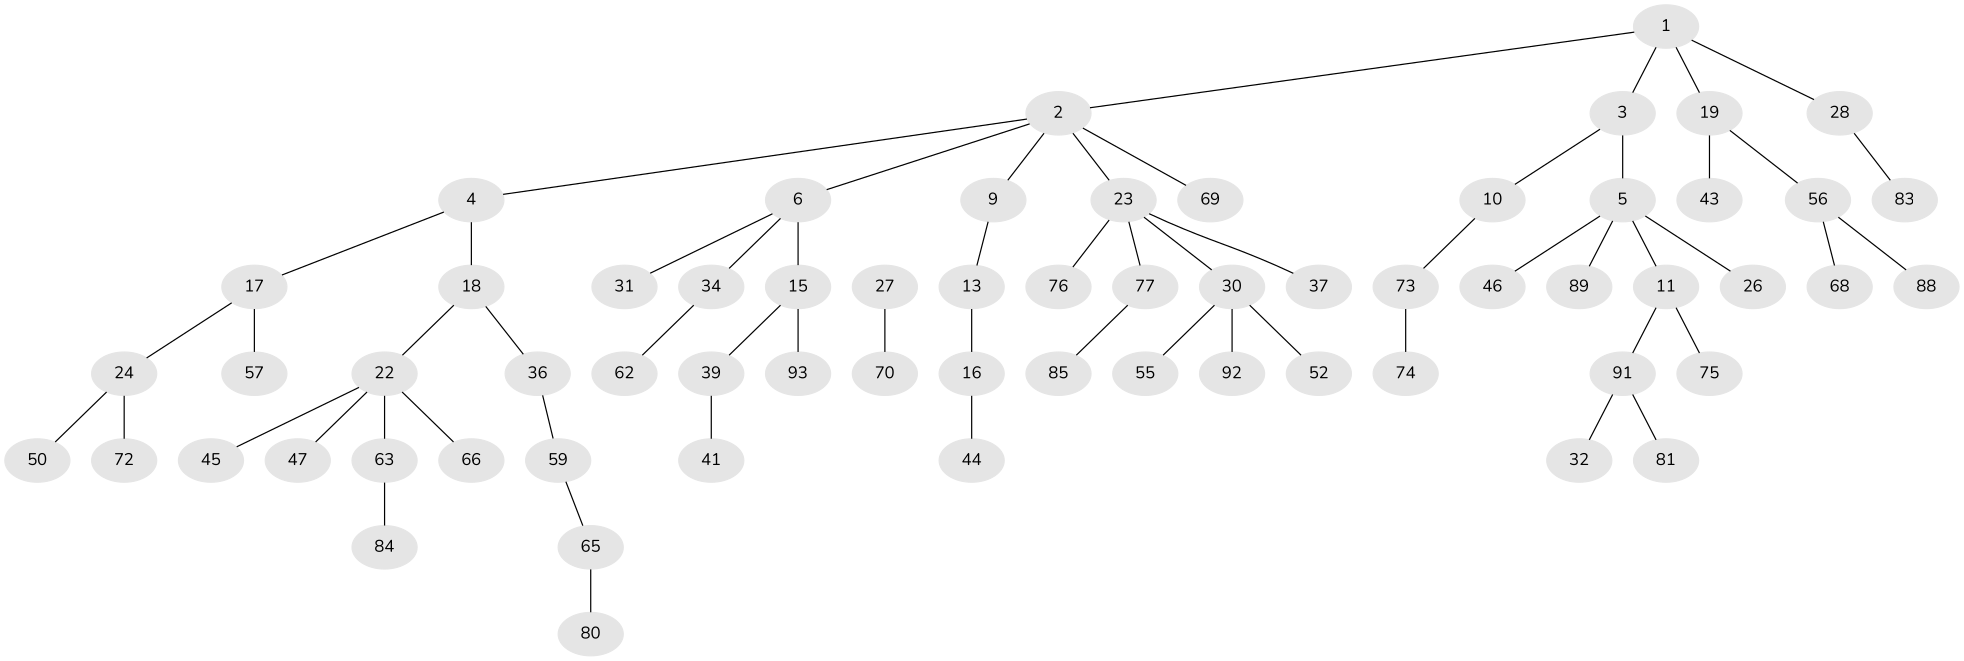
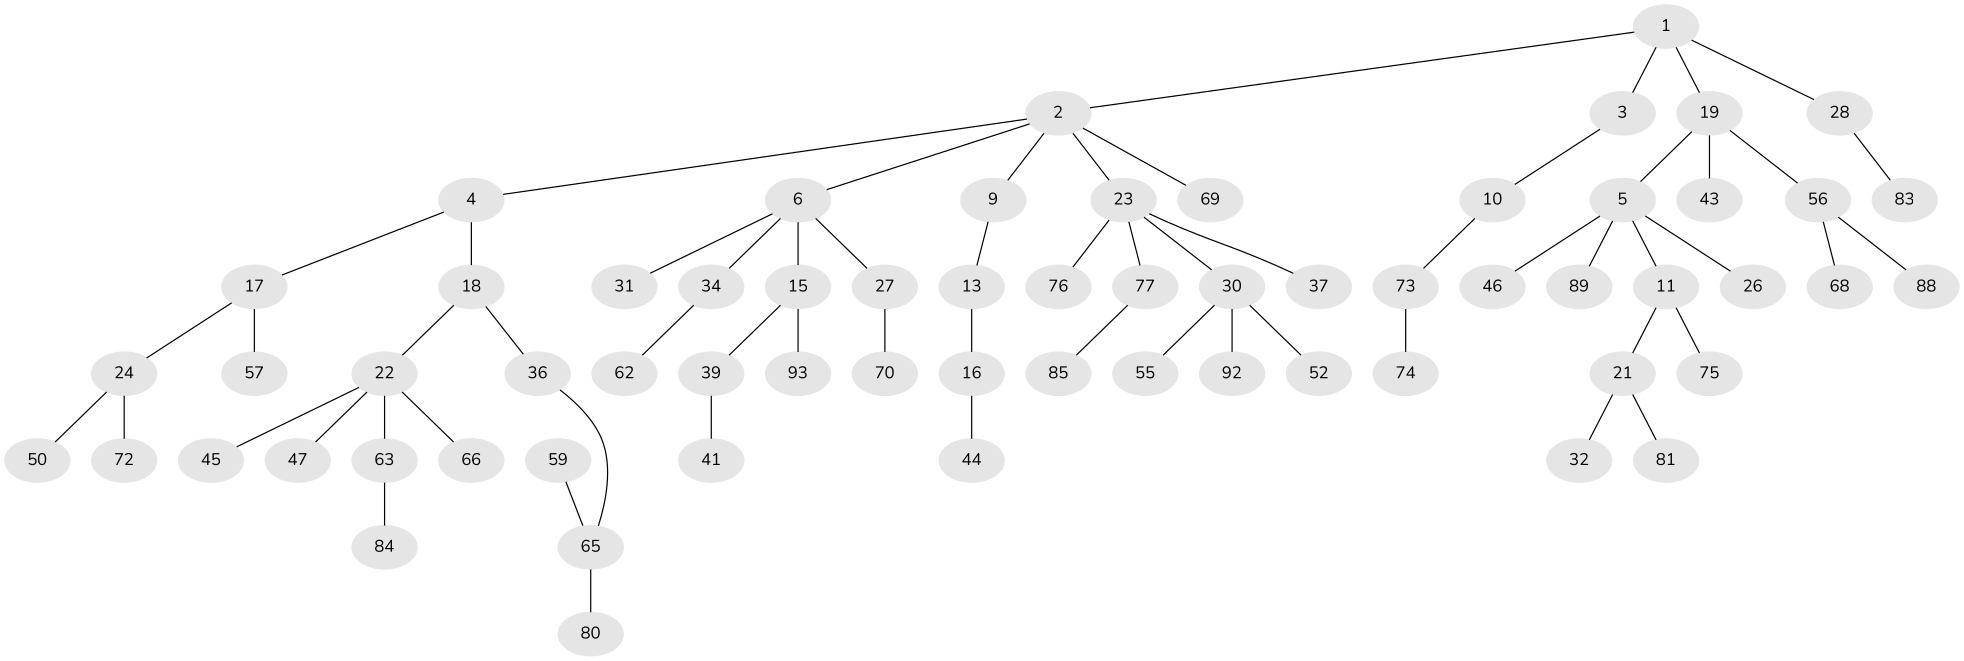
(1623, 157) -> (1666, 157)
none -> (841, 243)
(1623, 374) -> (1623, 374)
(548, 417) -> (605, 450)
